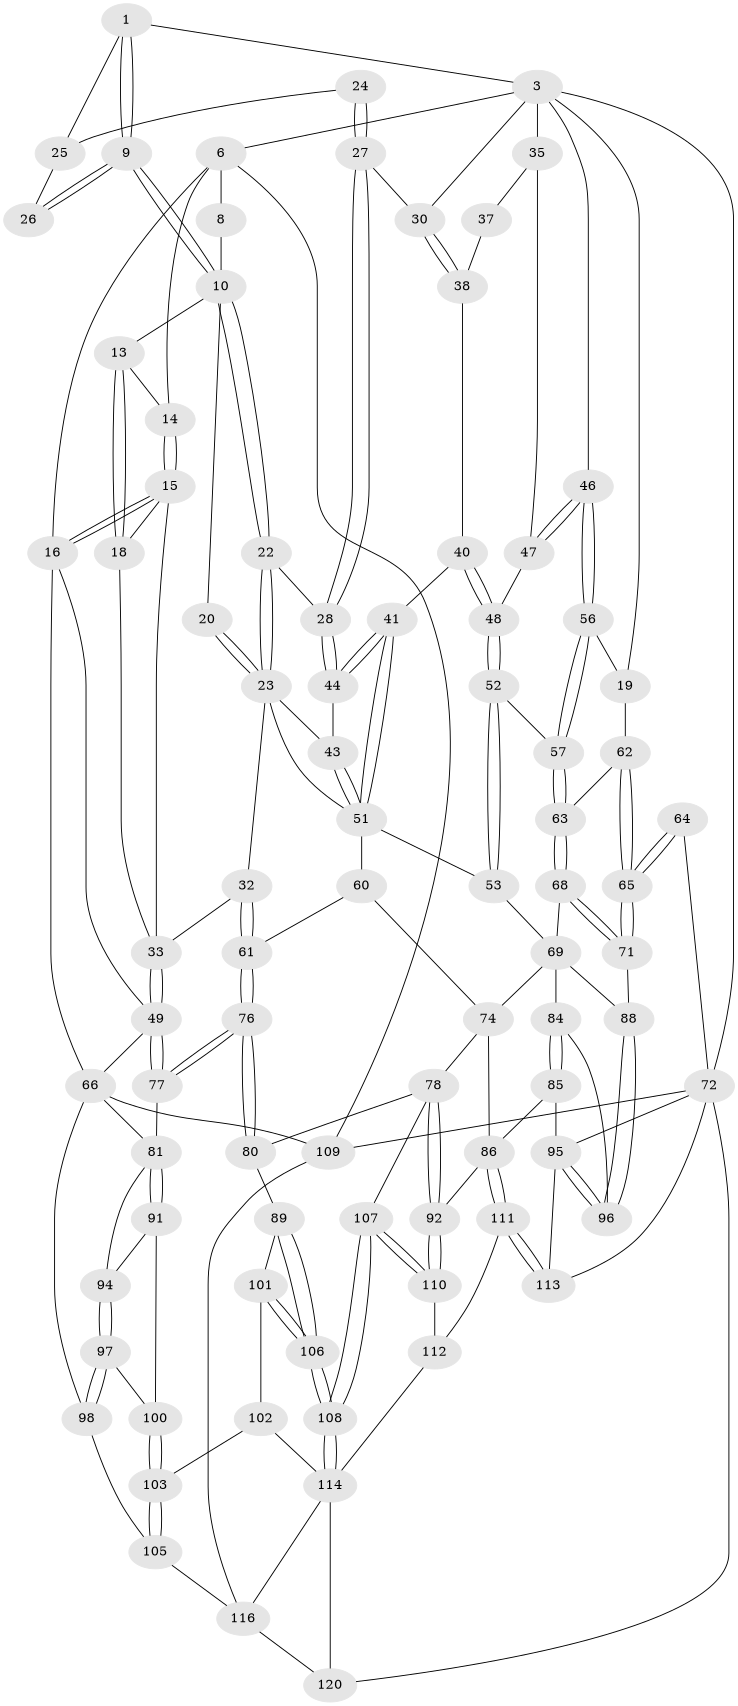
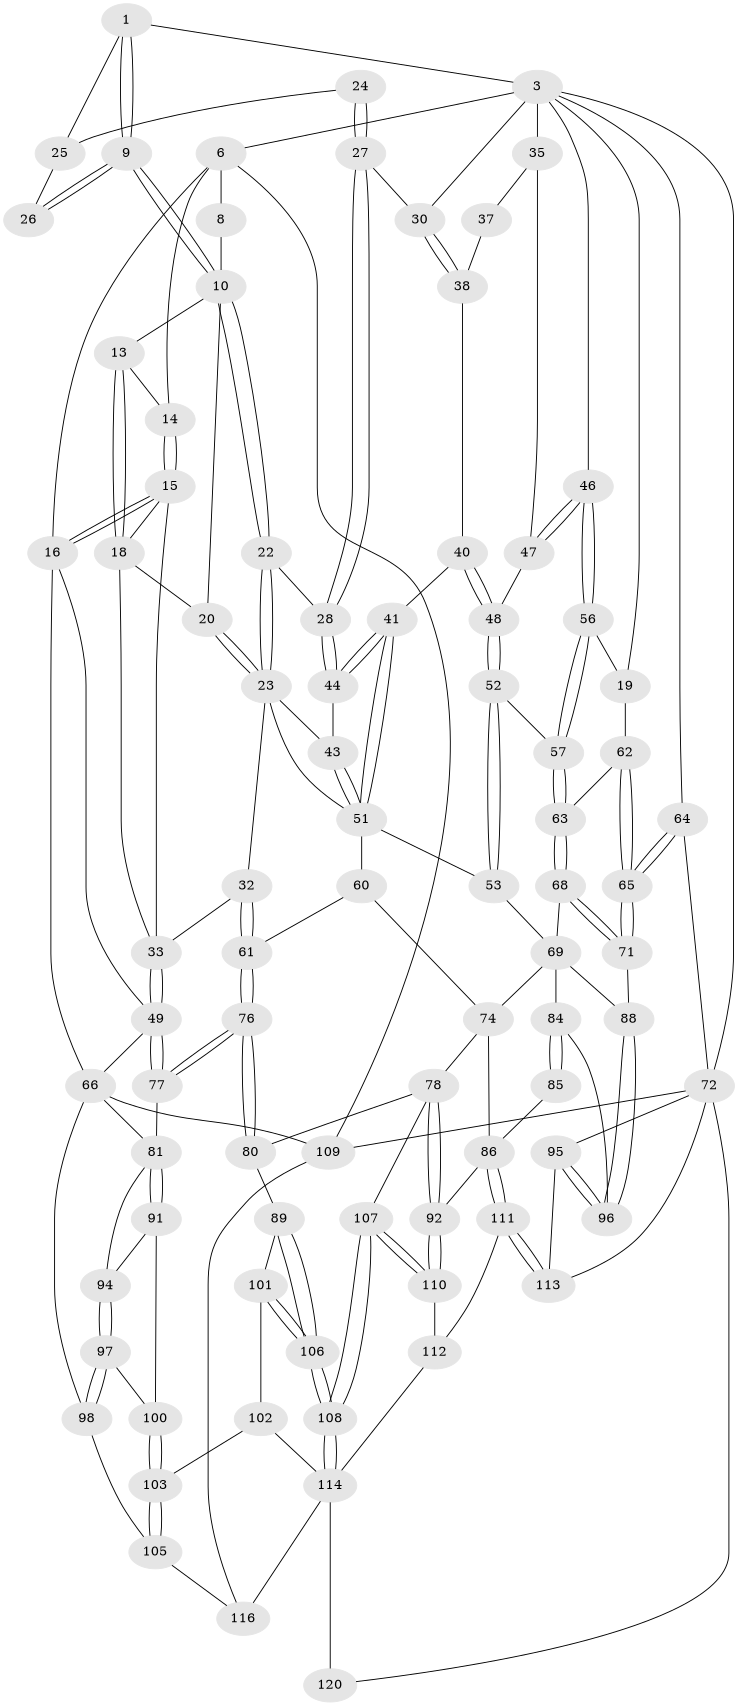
none -> (680, 420)
none -> (167, 589)
(556, 1119) -> none
(287, 1652) -> none
